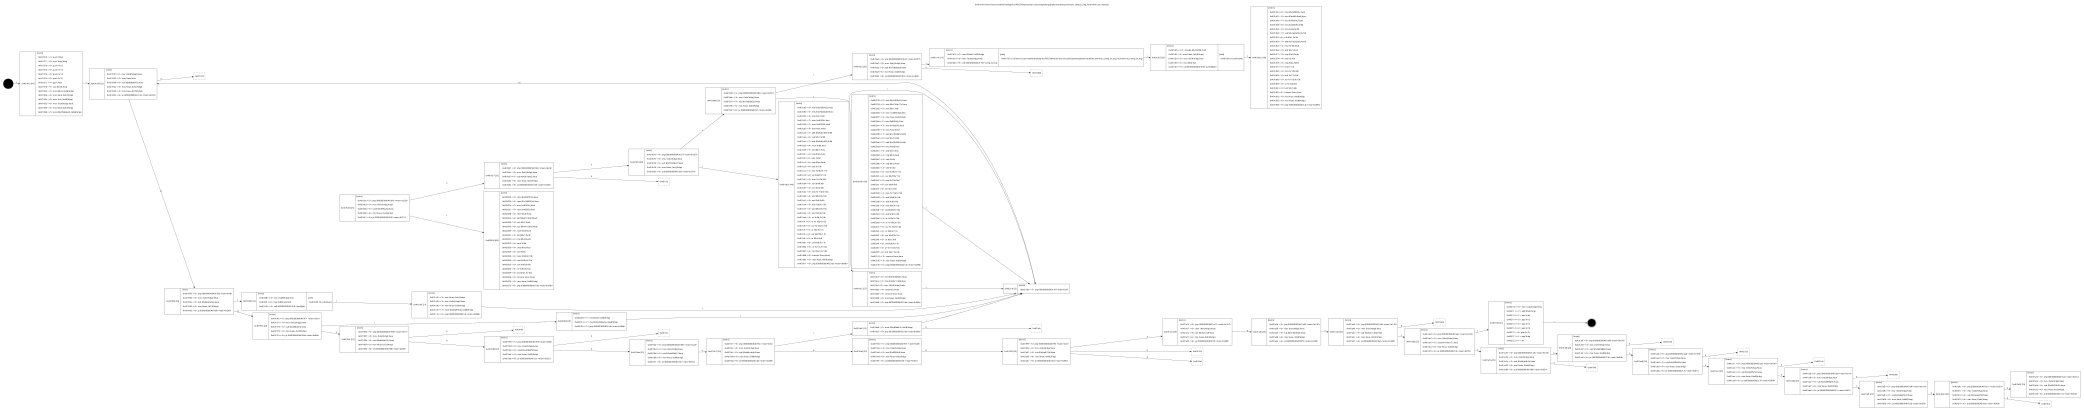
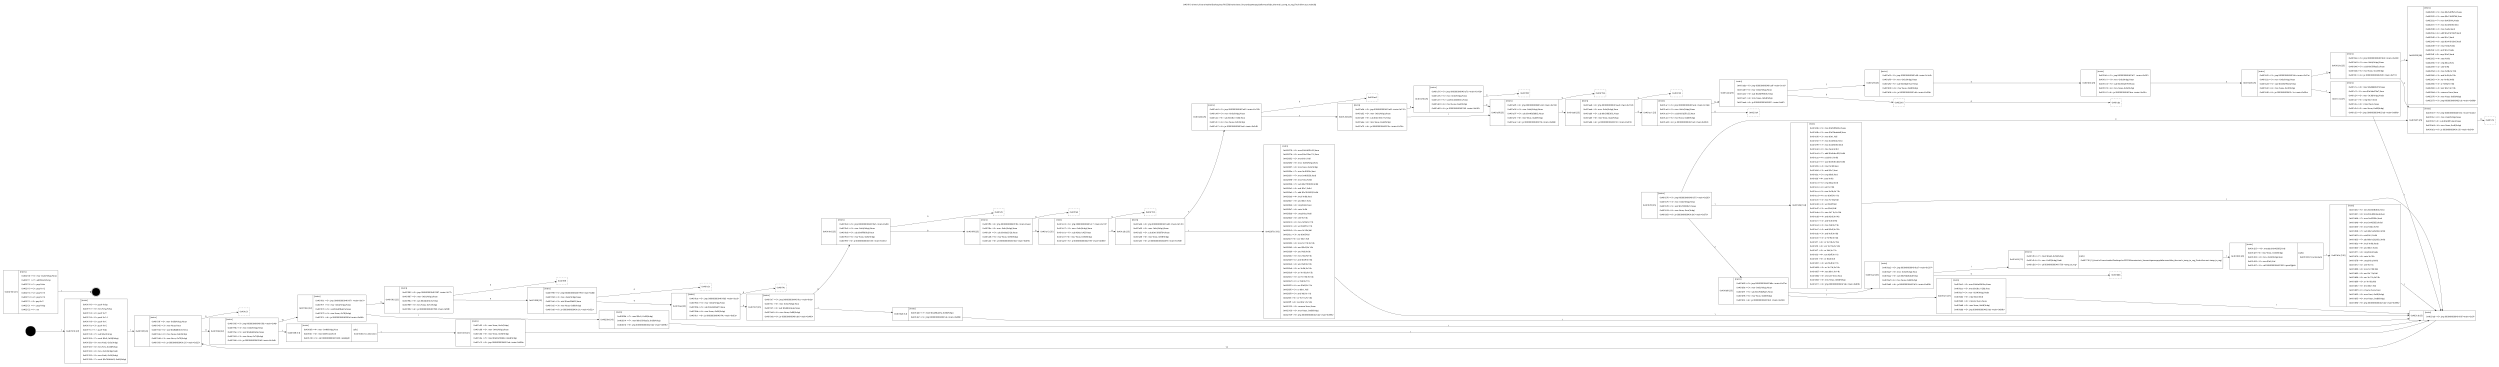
none -> (2320, 75)
none -> (2365, 99)
(591, 169) -> (2026, 120)
none -> (1224, 232)
none -> (781, 288)
none -> (2418, 297)
(976, 329) -> (941, 220)
(1481, 332) -> (1448, 117)
(1130, 352) -> (1126, 215)
(2021, 401) -> (2007, 103)
